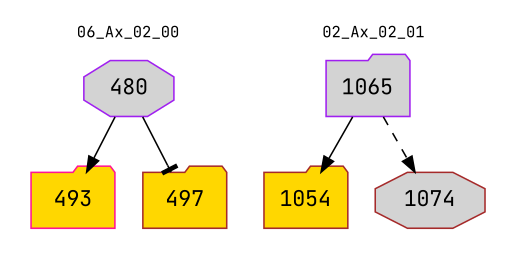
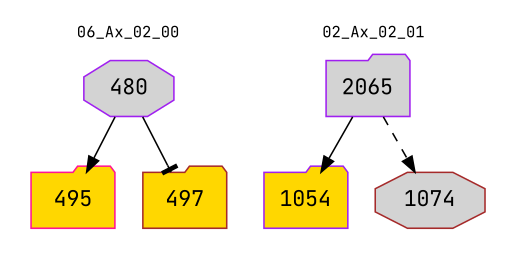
(368, 89) -> (368, 89)
(73, 200) -> (73, 200)
(306, 200) -> (306, 200)
